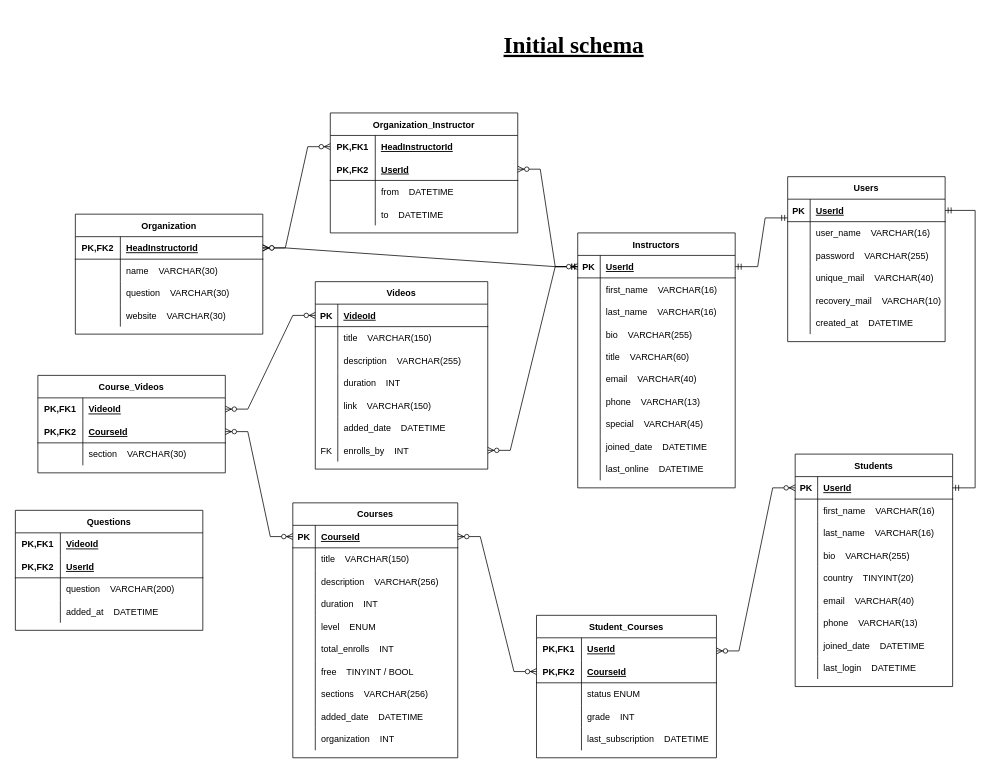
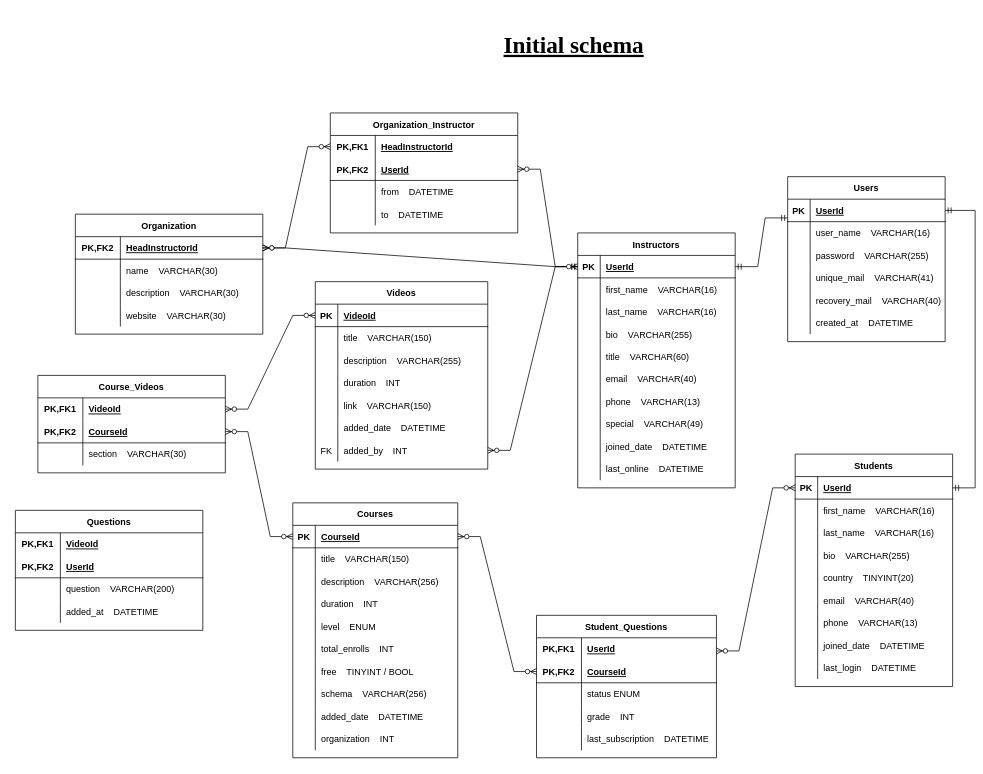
(876, 278) -> (876, 278)
(180, 293) -> (187, 293)
(882, 301) -> (882, 301)
(657, 425) -> (657, 425)
(382, 451) -> (379, 451)
(626, 627) -> (626, 627)
(380, 695) -> (376, 695)
